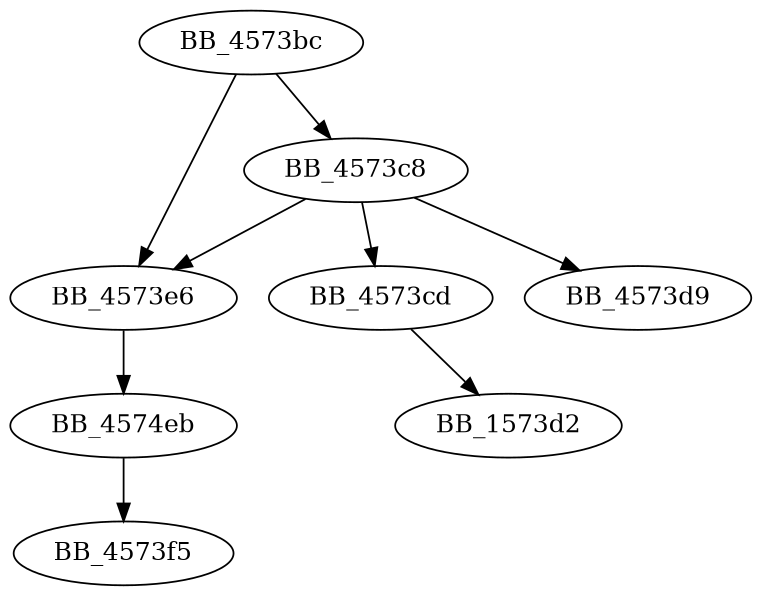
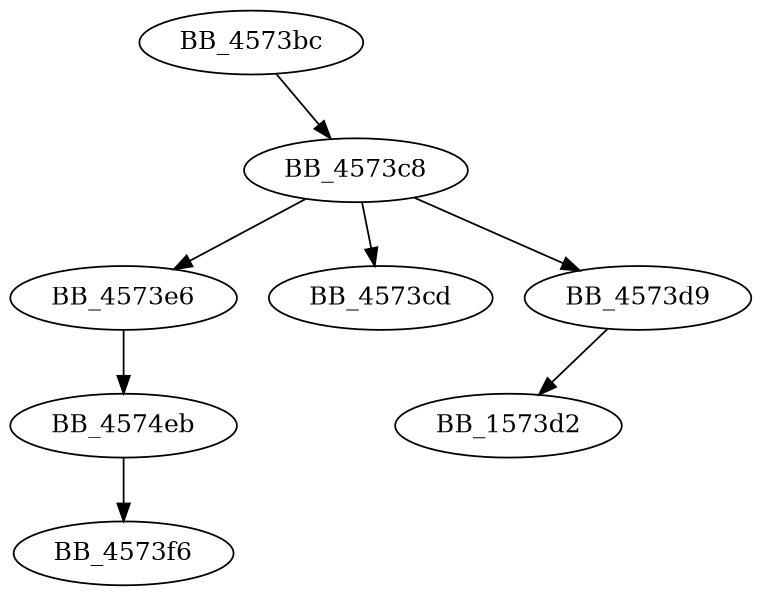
(192, 162) -> none
(438, 356) -> (580, 356)
(124, 553) -> (124, 553)
